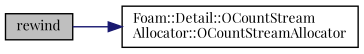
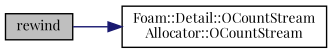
(240, 27) -> (224, 27)
